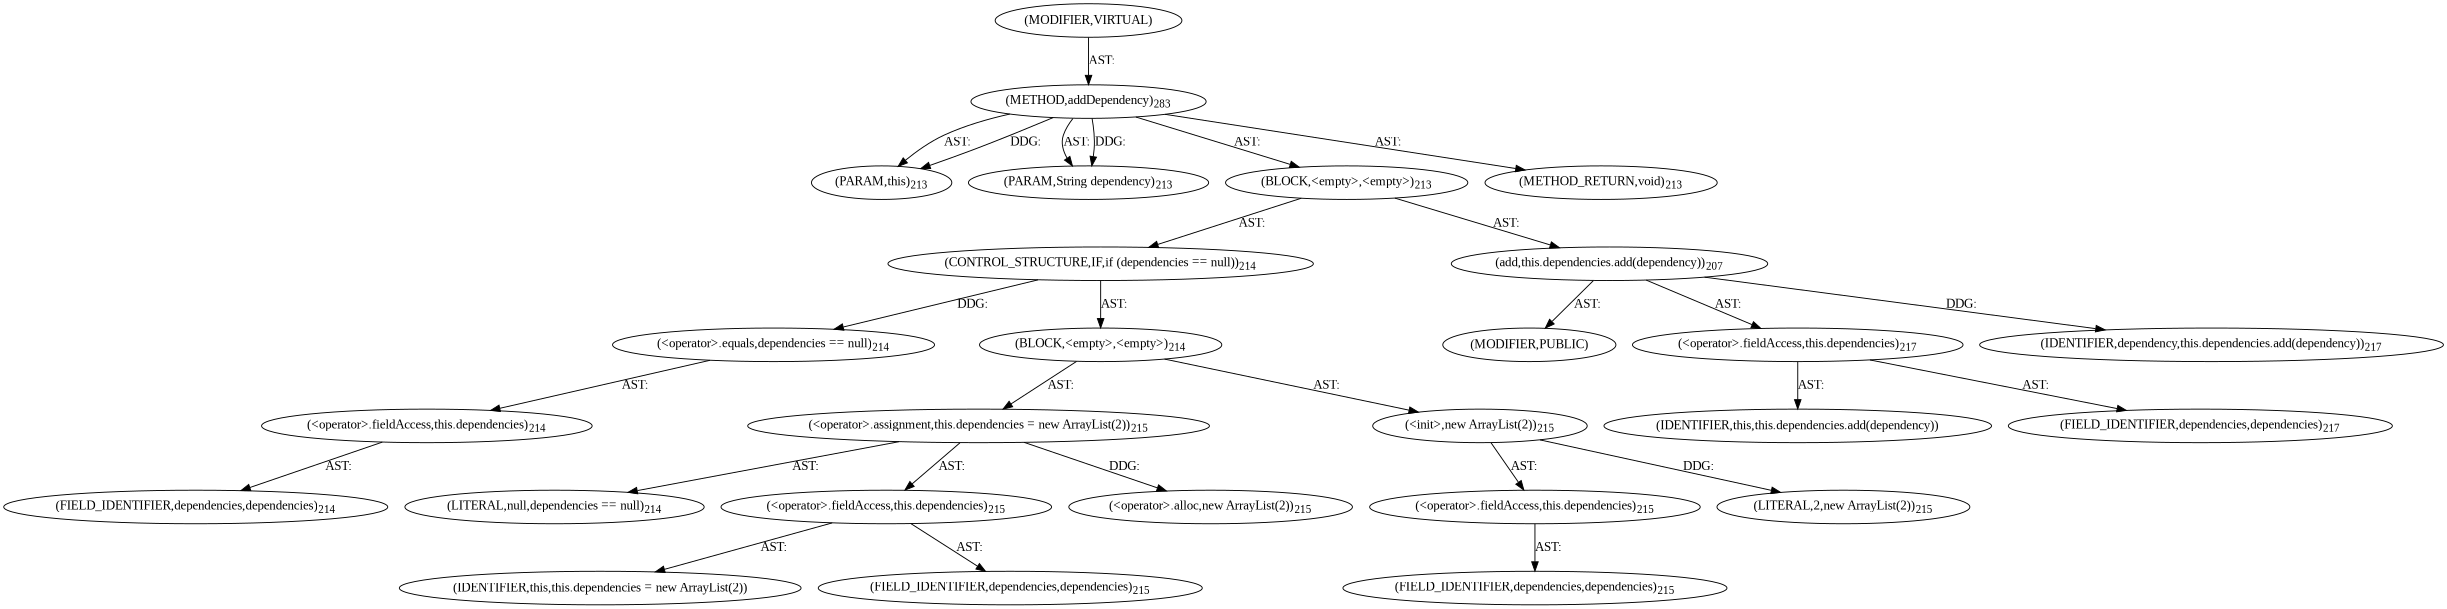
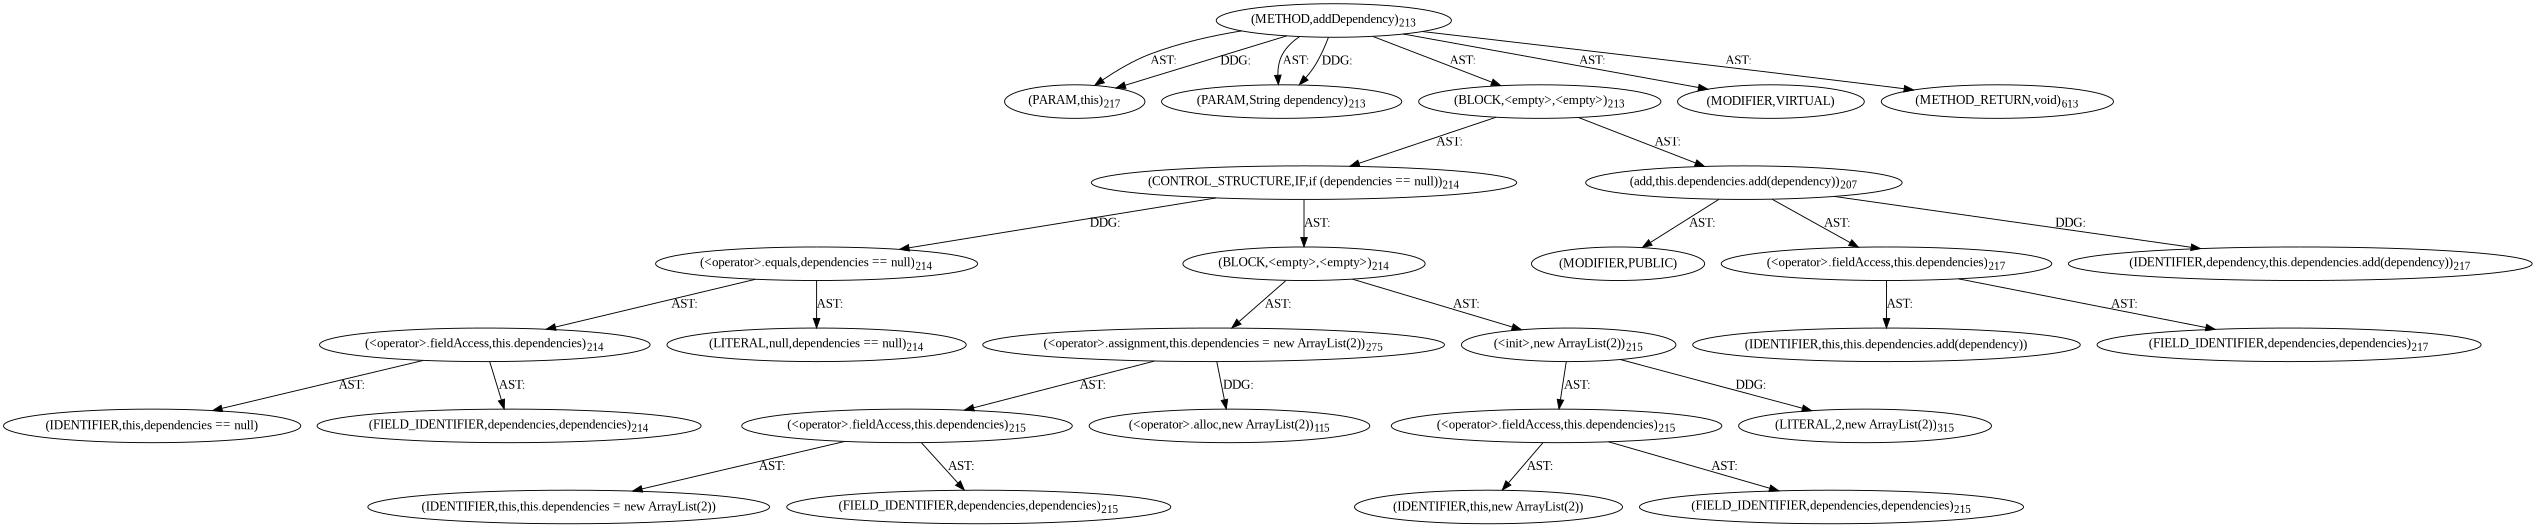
(1089, 56) -> (1551, 61)
(1163, 100) -> (1408, 19)
(919, 181) -> (1112, 100)
(1674, 181) -> (2071, 100)
(1140, 425) -> (1375, 343)
none -> (152, 426)
(768, 466) -> (817, 300)
(1303, 506) -> (1322, 425)
(1924, 506) -> (1946, 425)
none -> (1489, 507)
